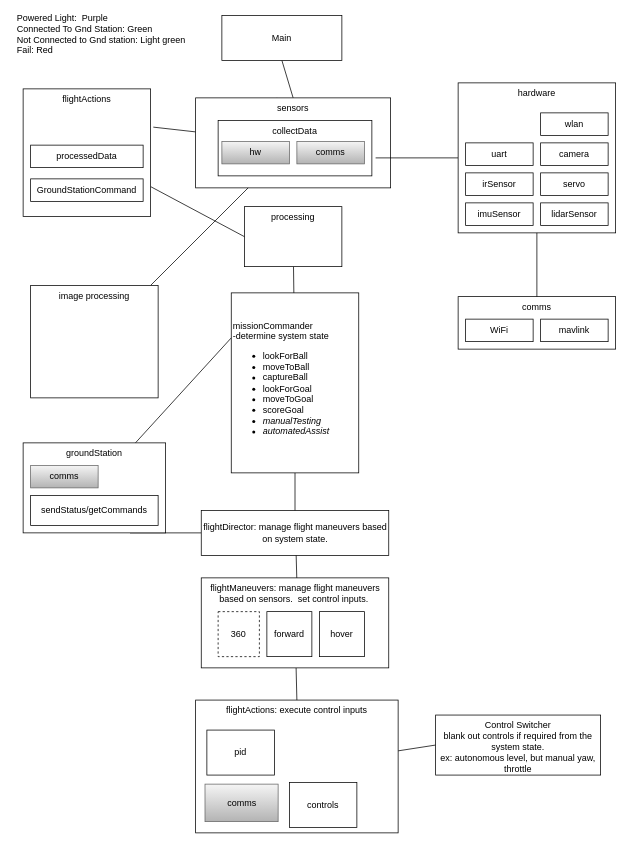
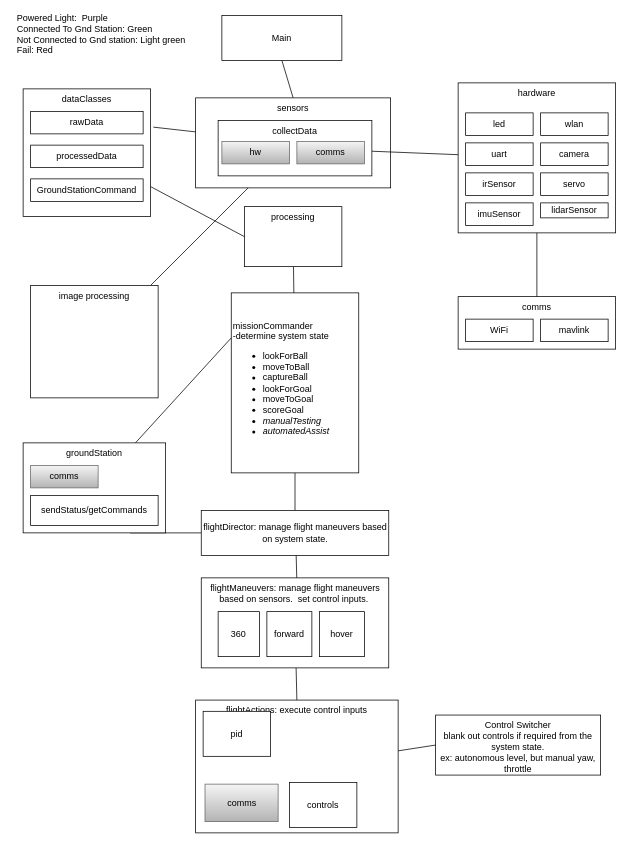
(87, 100) -> (87, 100)
none -> (87, 123)
none -> (499, 124)
(417, 158) -> (415, 153)
(574, 214) -> (574, 210)
(239, 634) -> (239, 634)
(240, 753) -> (237, 734)
